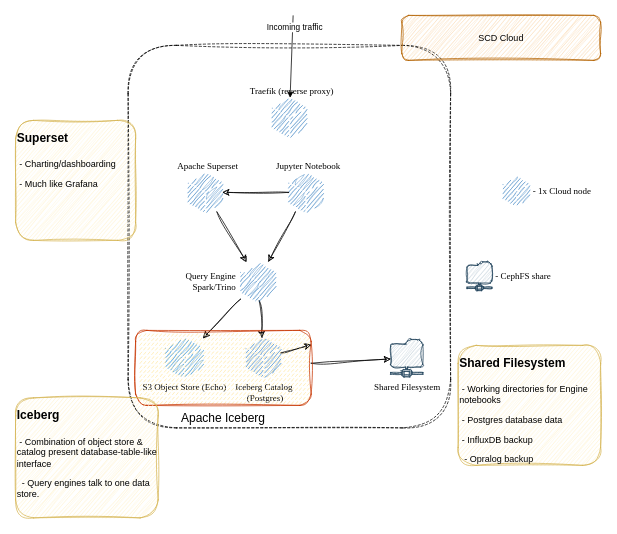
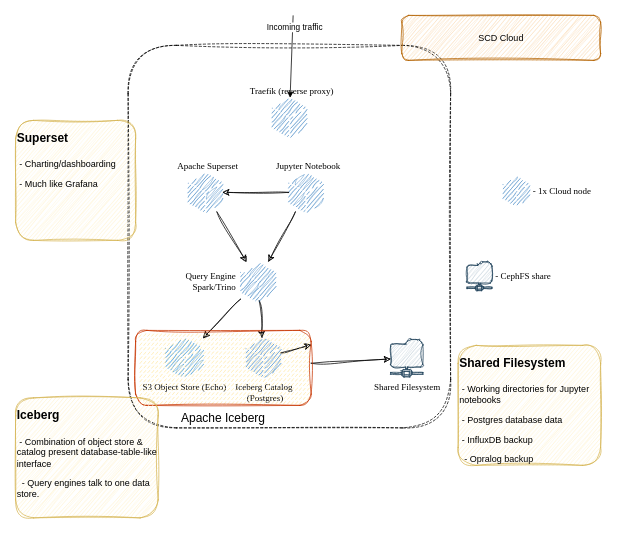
(530, 383) -> (530, 383)
